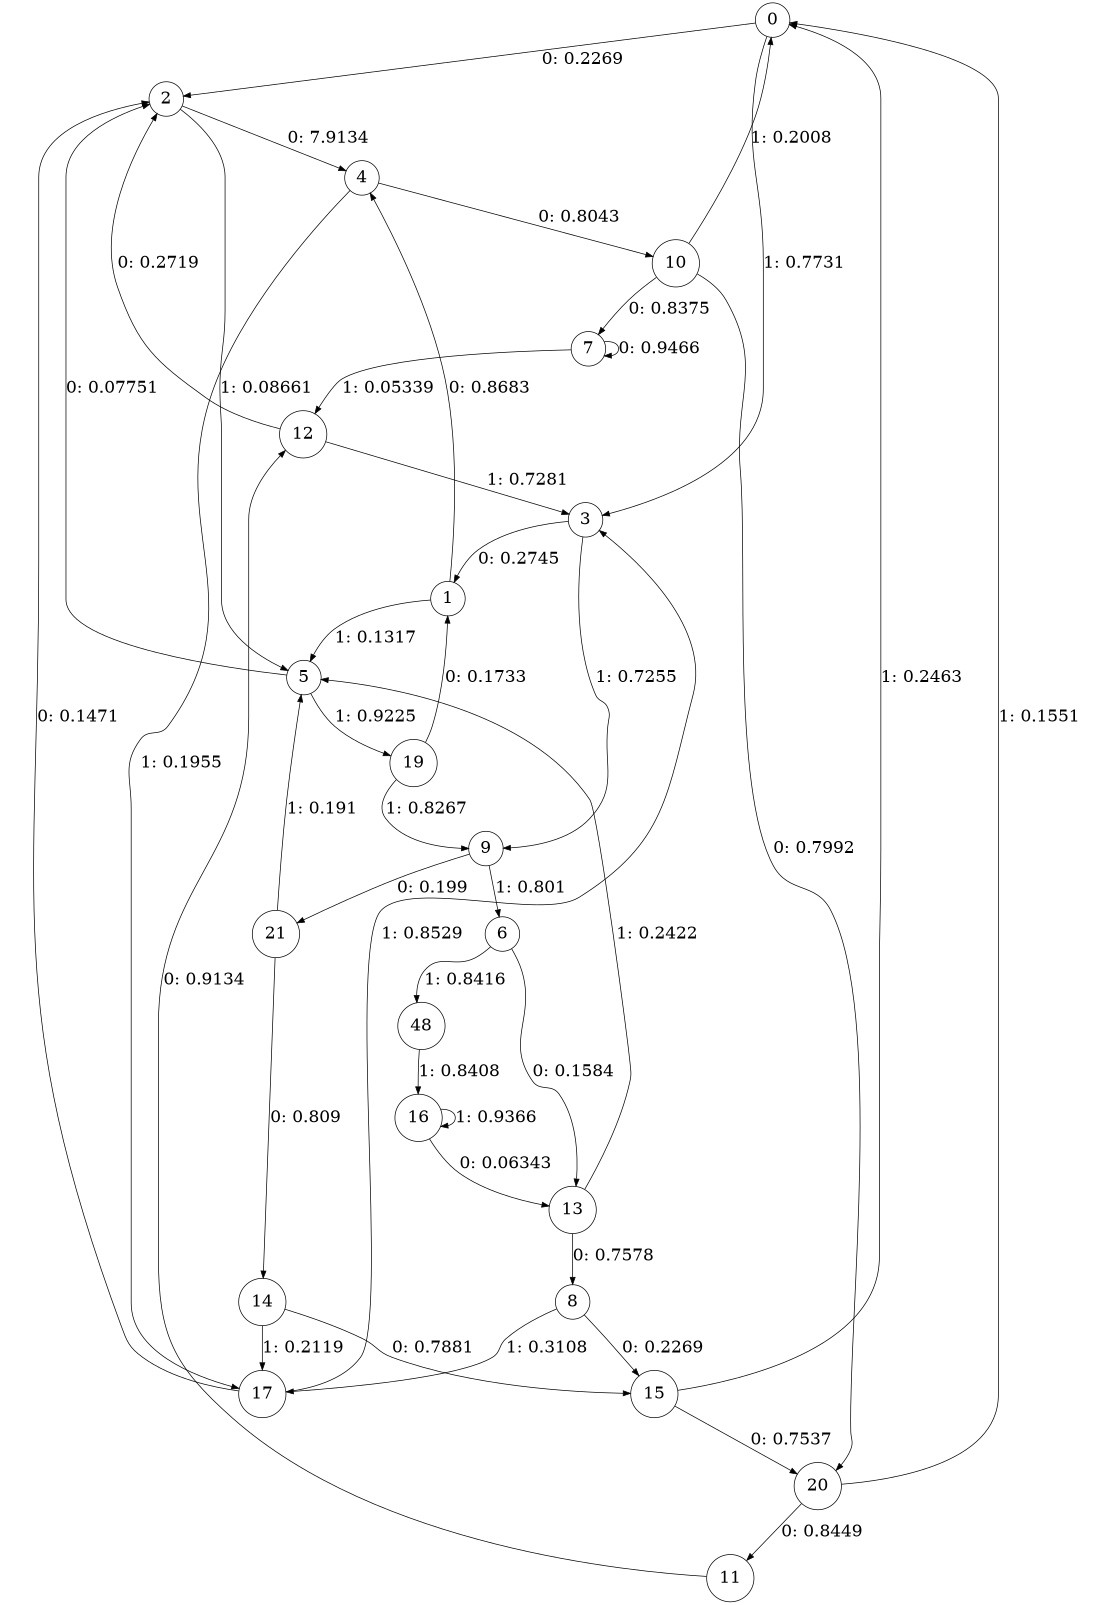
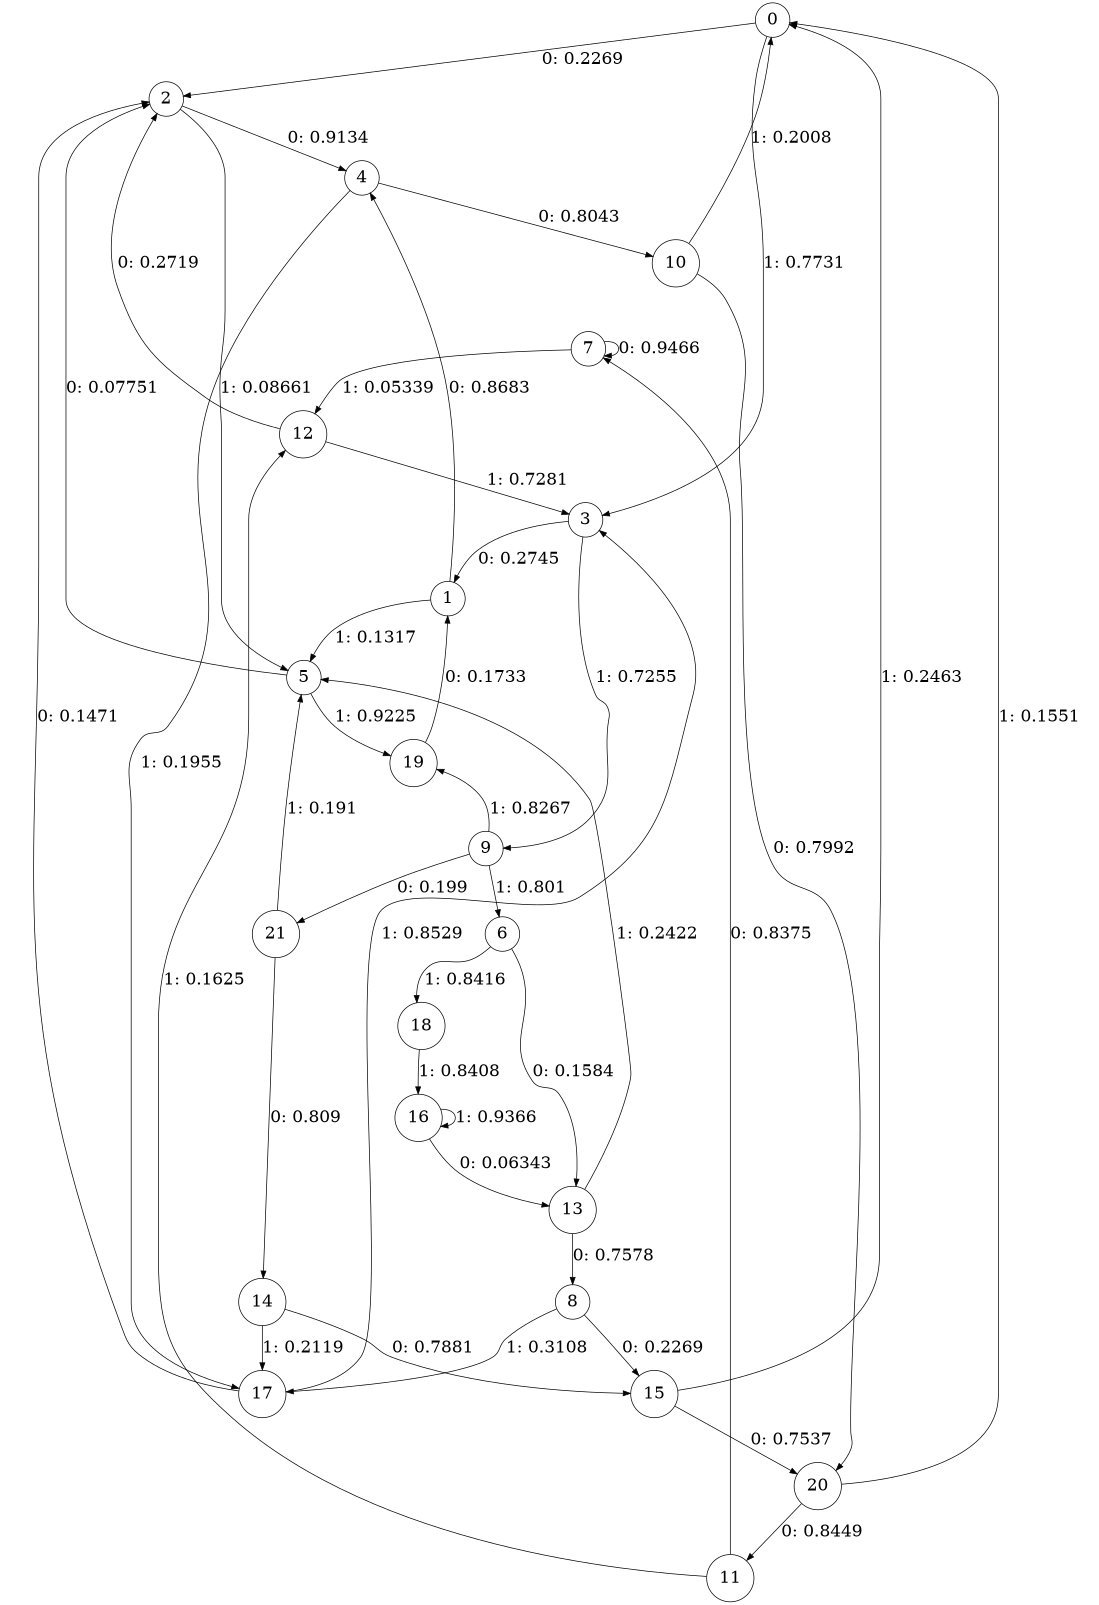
(336, 138) -> (336, 138)
(628, 301) -> (730, 933)
(400, 832) -> (478, 793)
(212, 980) -> (212, 980)
(421, 1026) -> (421, 1026)
